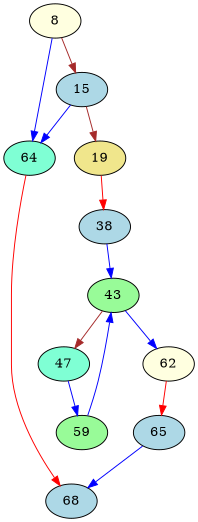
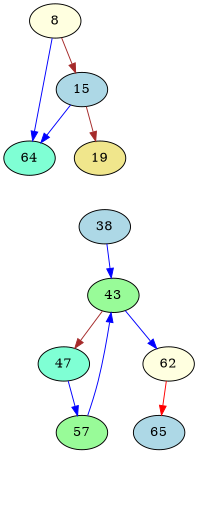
(102, 188) -> none
(82, 433) -> (82, 433)
(71, 501) -> none
